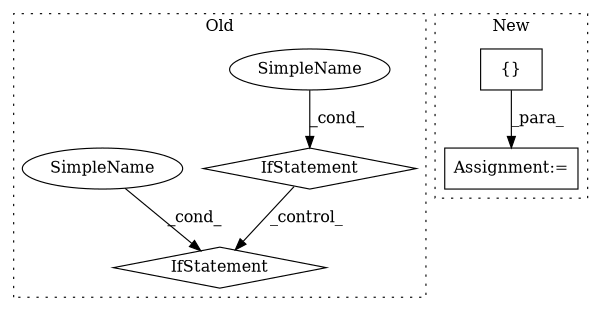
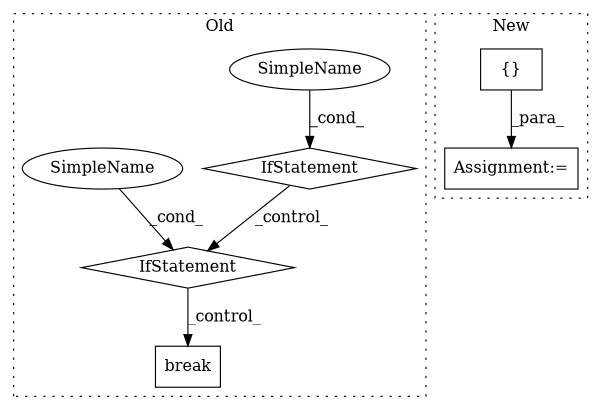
none -> (188, 367)
